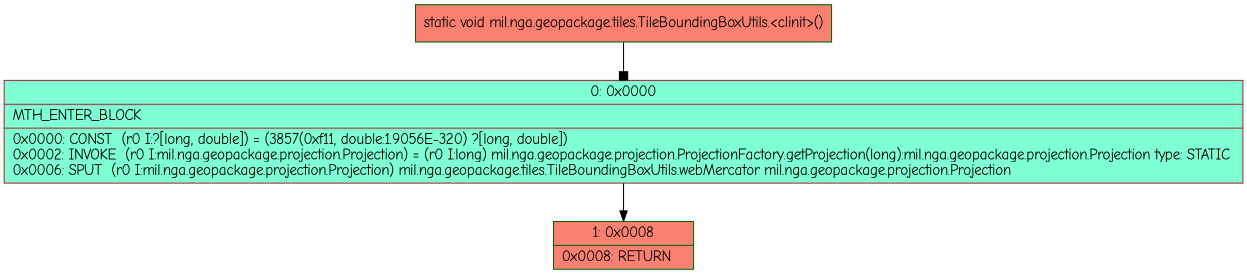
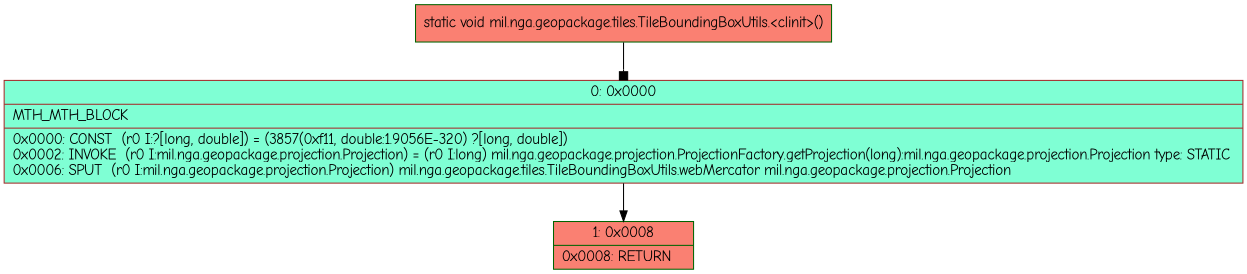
(77, 116) -> (71, 116)
